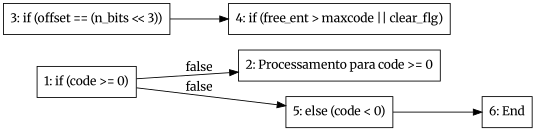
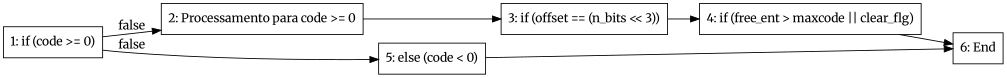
none -> (428, 19)
none -> (922, 39)
